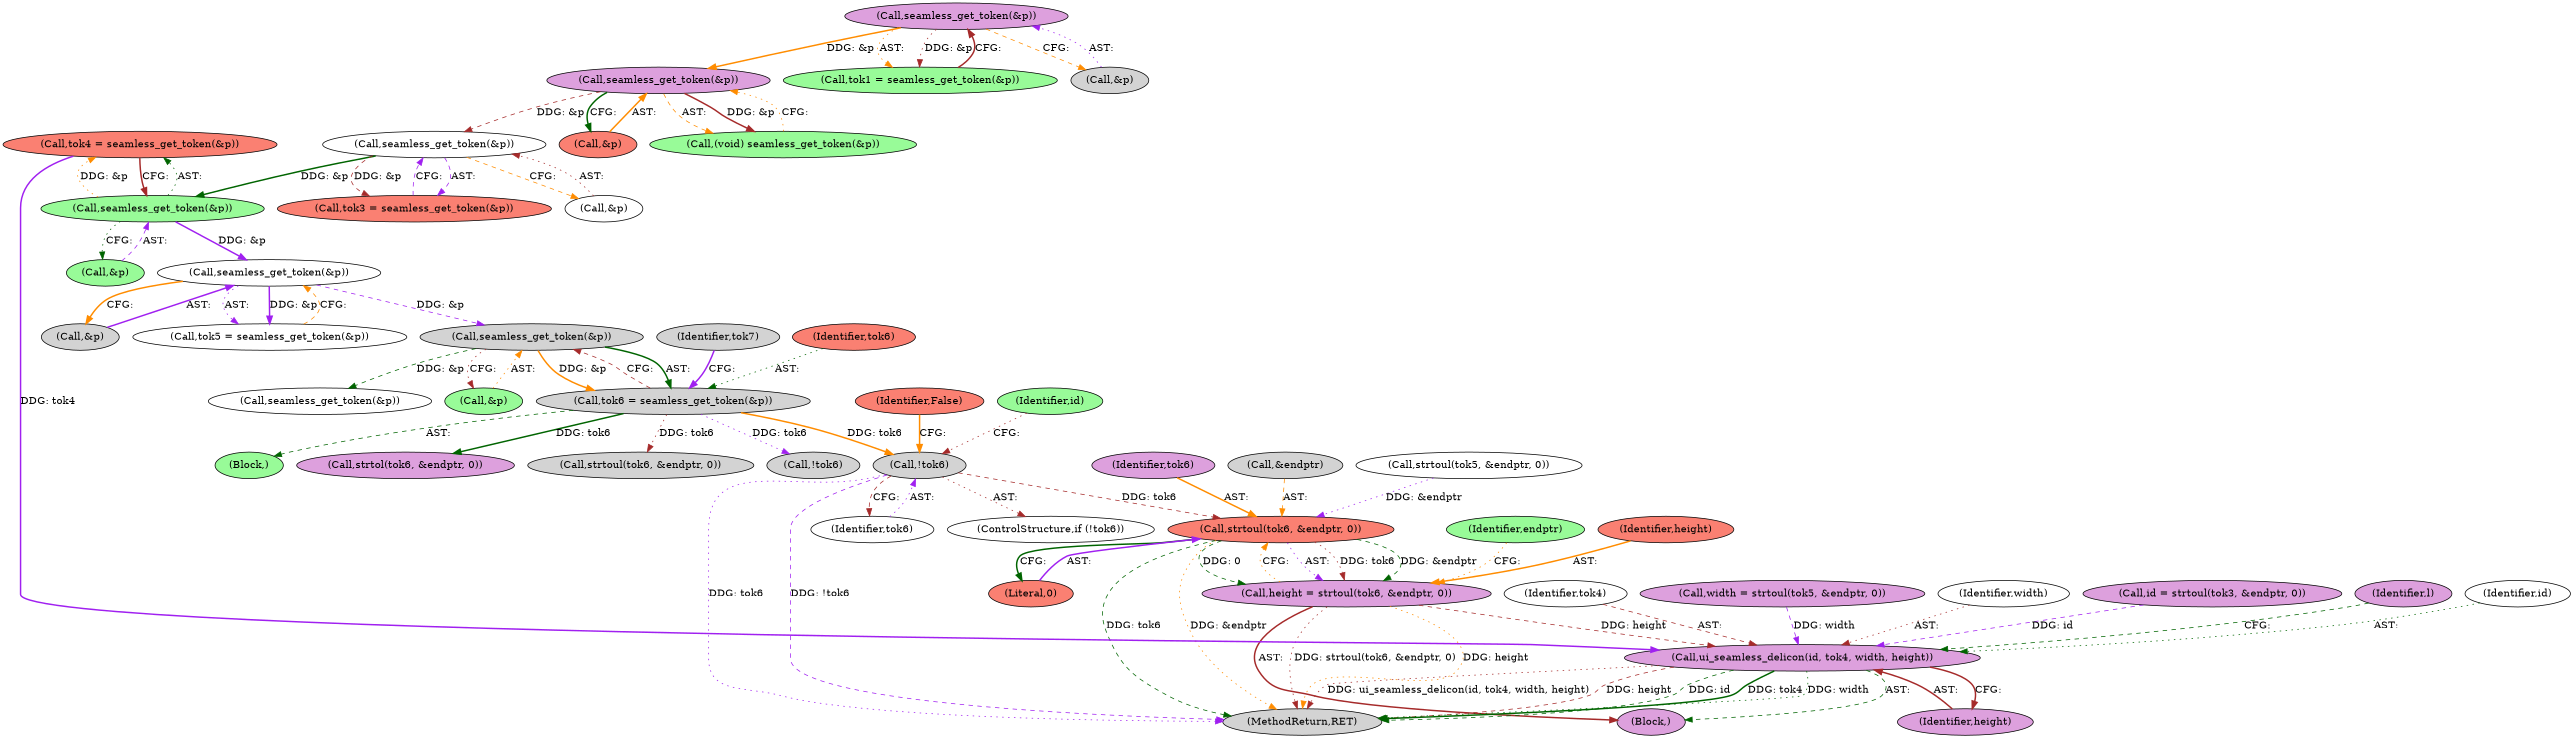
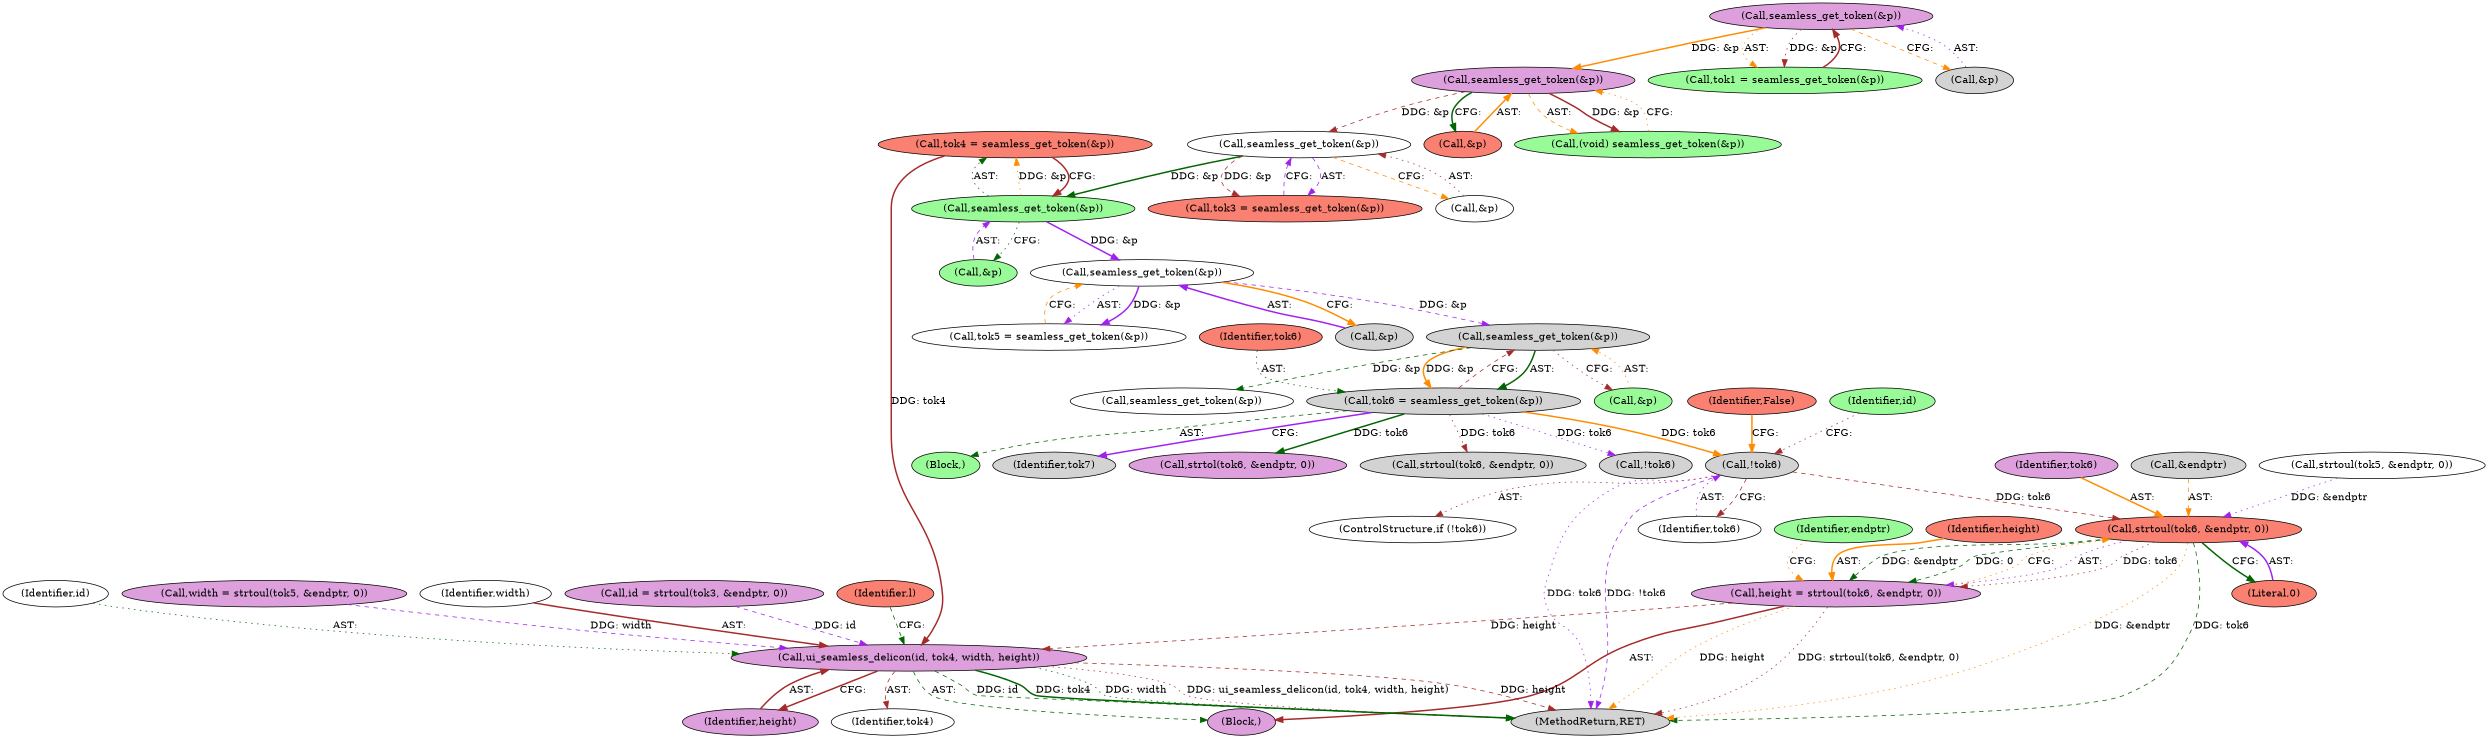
(706, 368) -> (1239, 433)
(2403, 594) -> (885, 594)
(1676, 624) -> (887, 685)
(1909, 624) -> (677, 625)
(602, 631) -> (891, 390)
